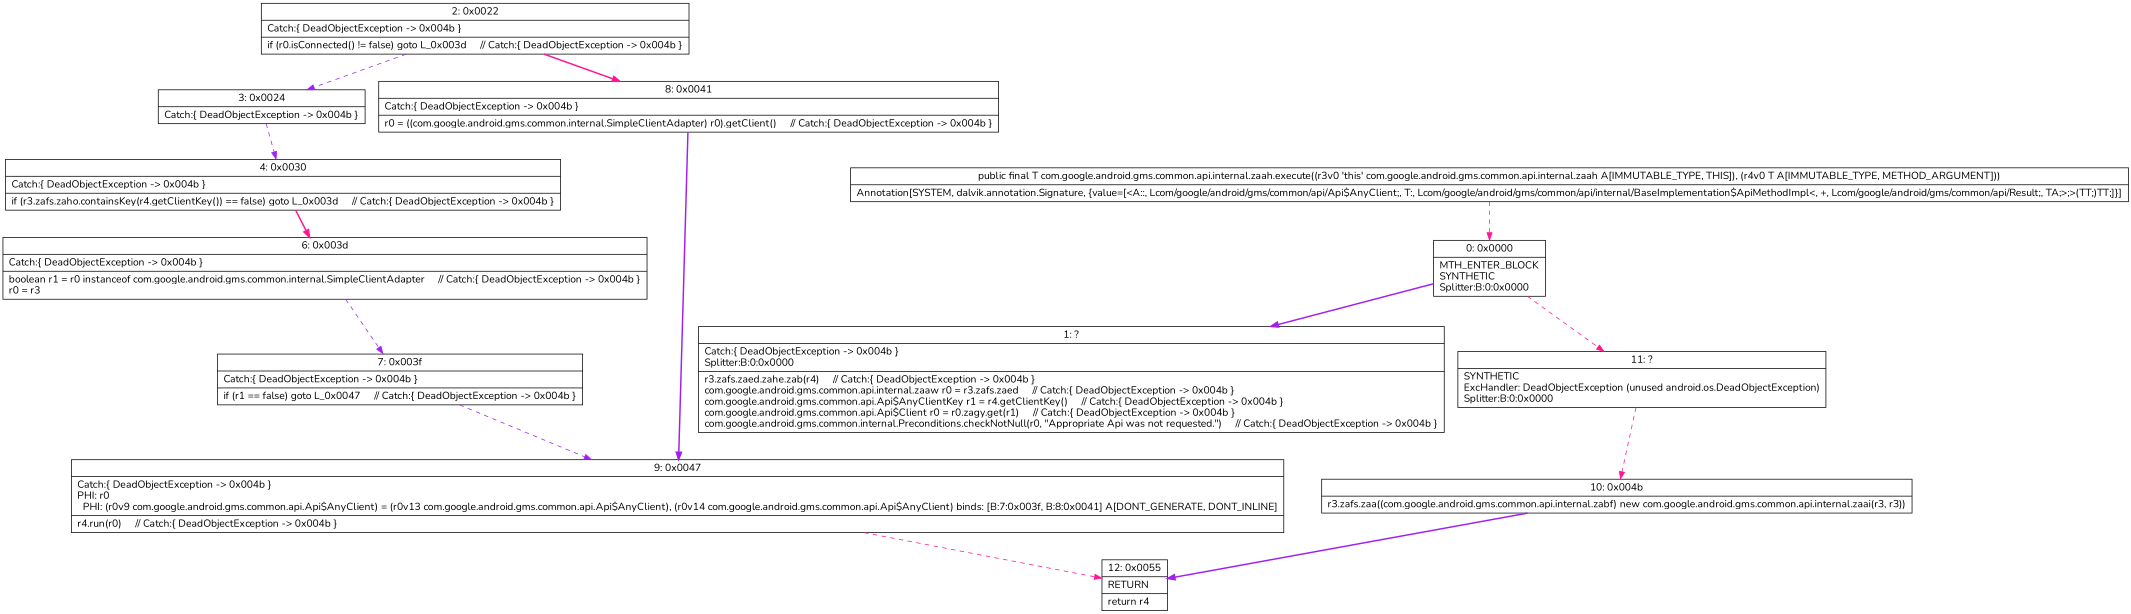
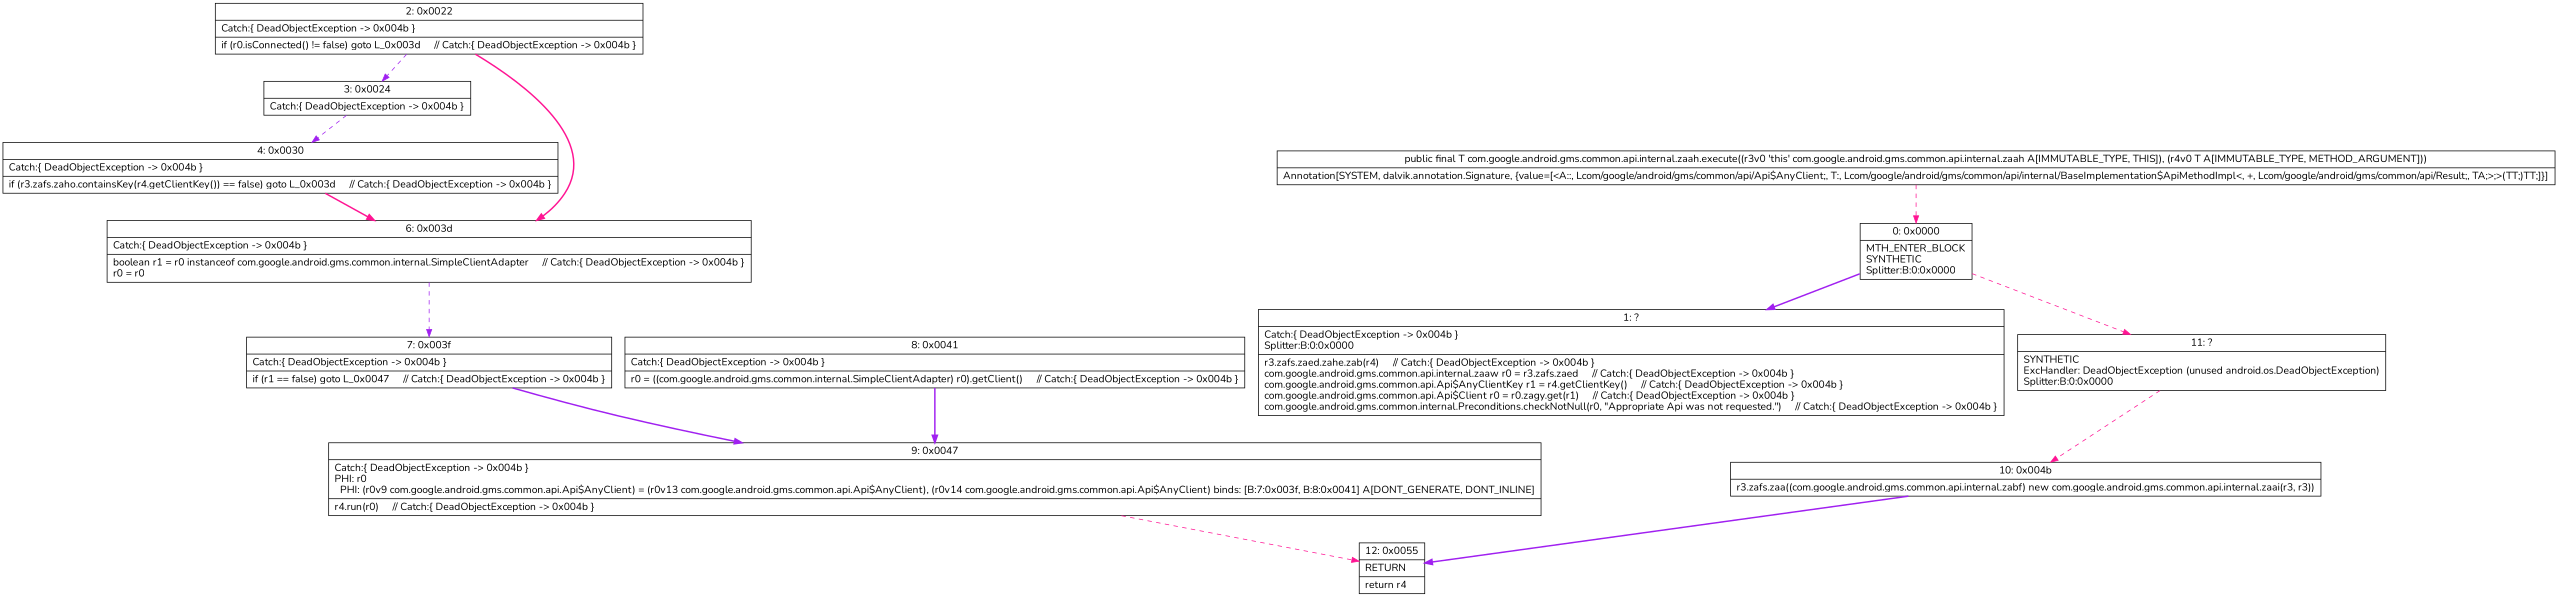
(578, 66) -> (557, 123)
(25, 290) -> (129, 273)
(522, 431) -> (623, 417)
